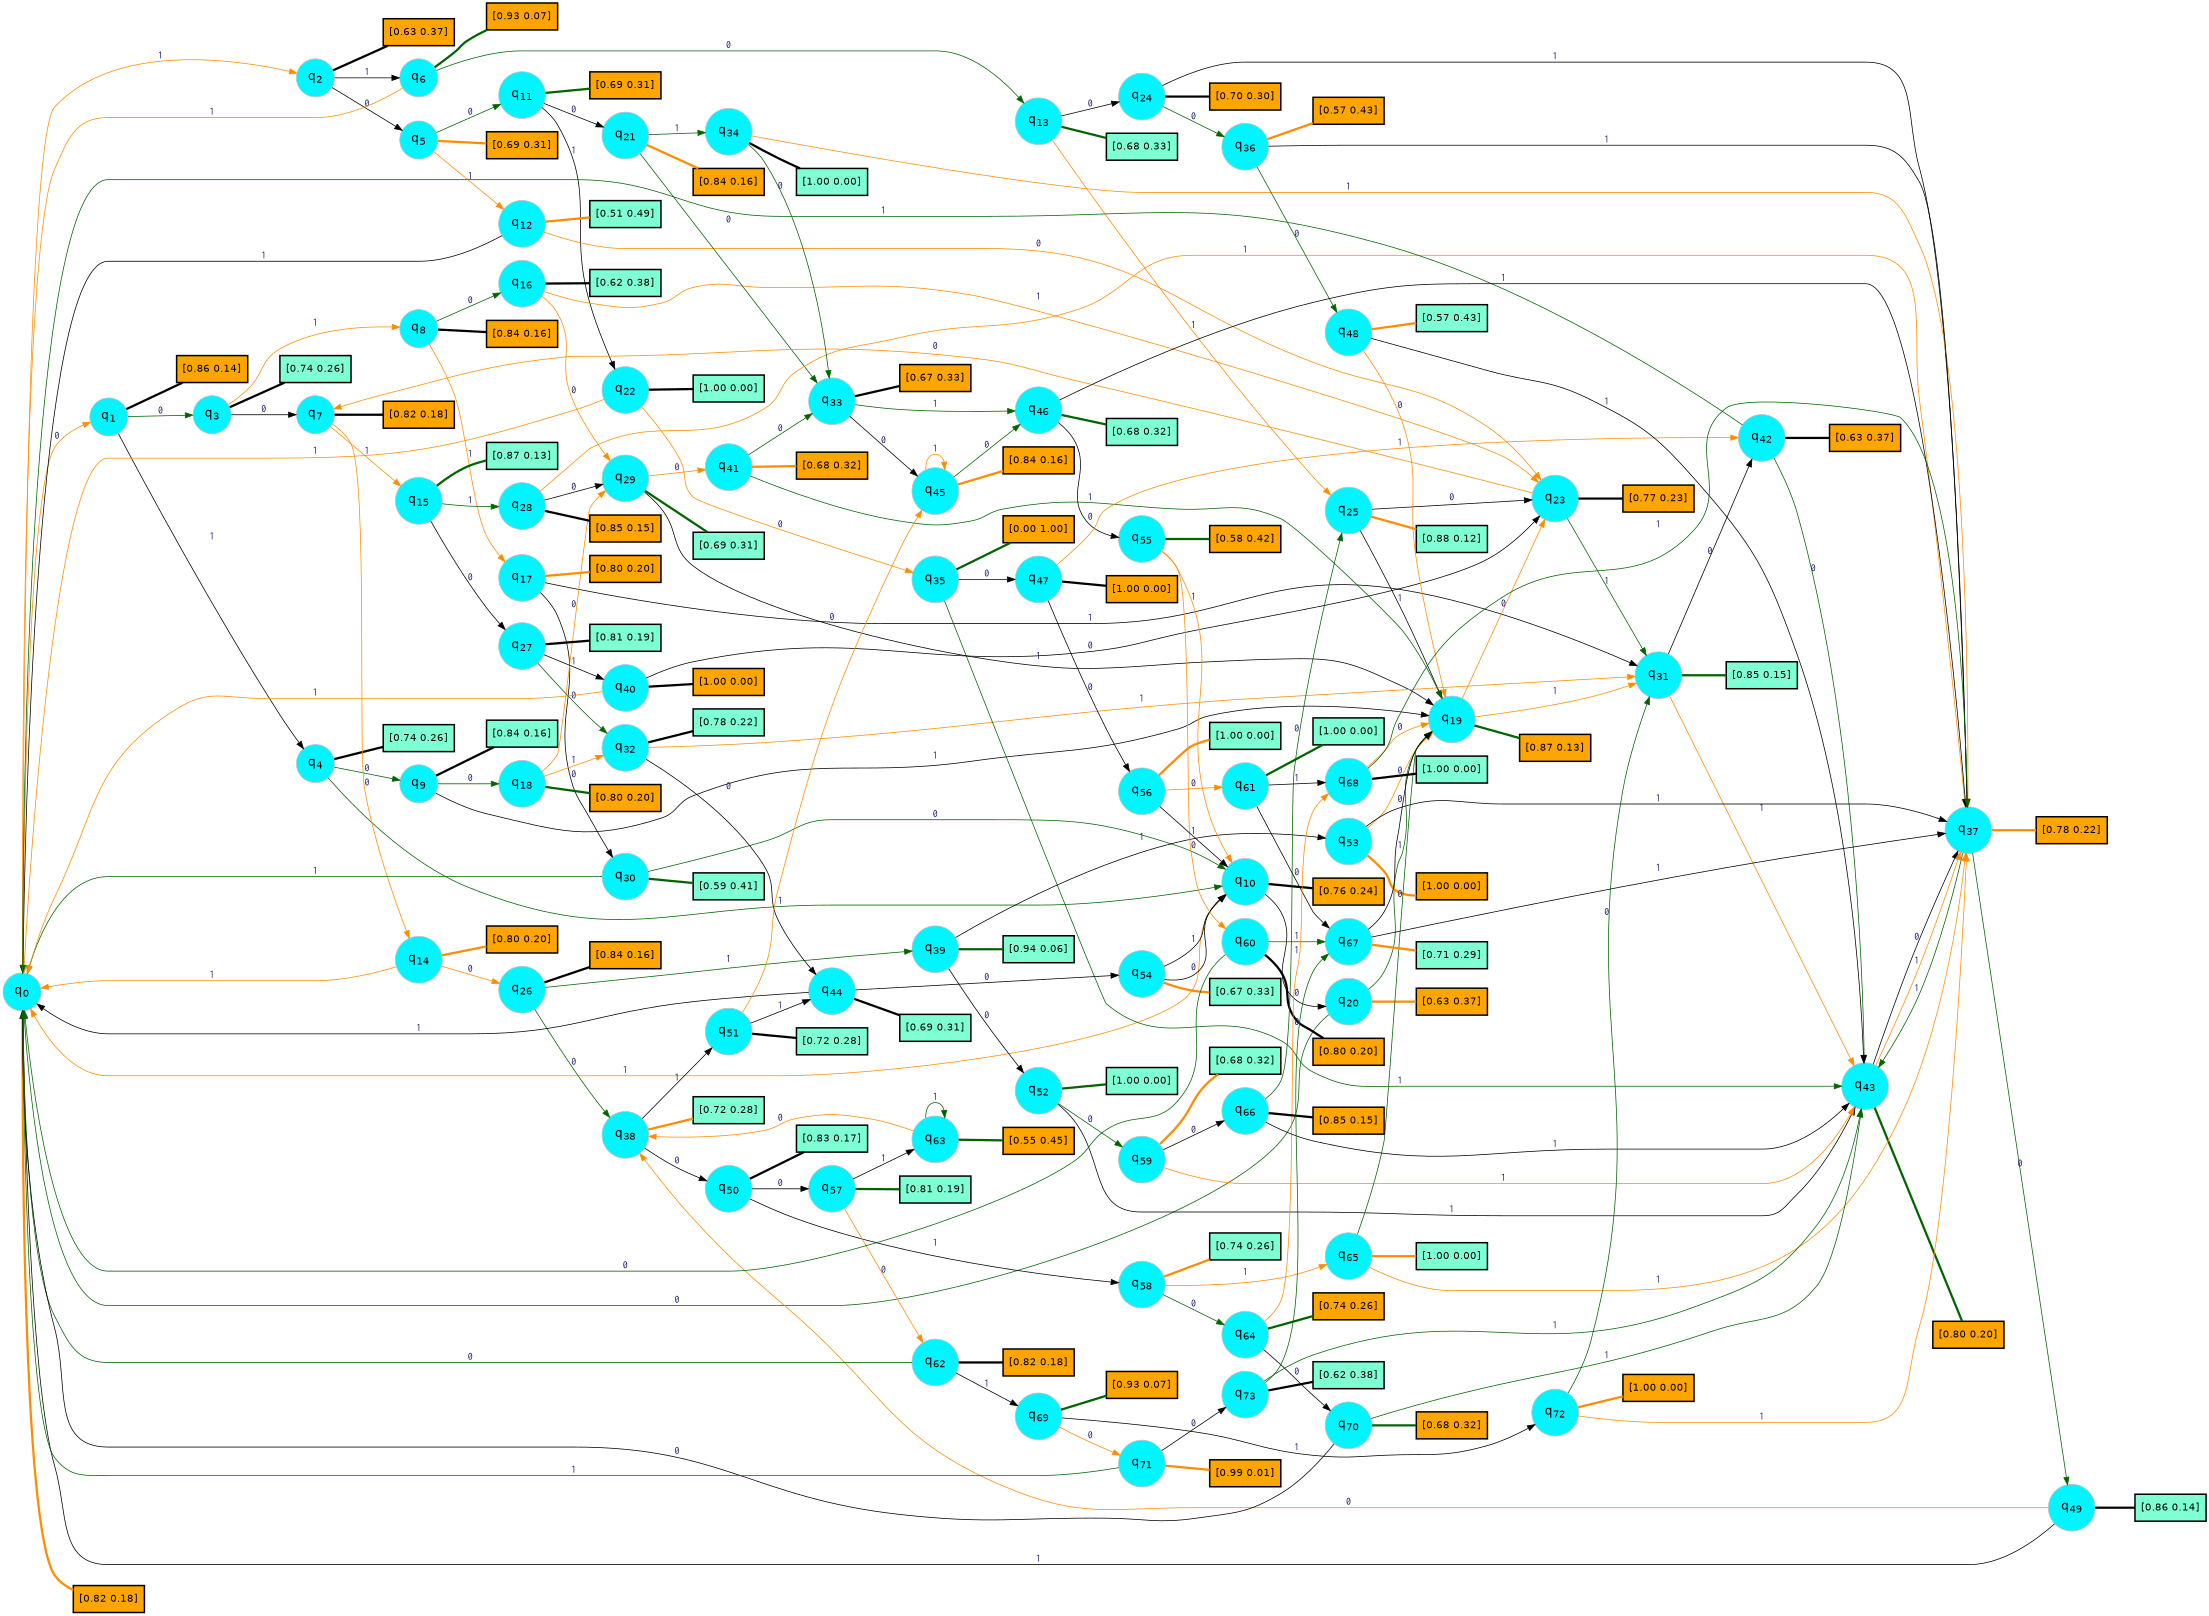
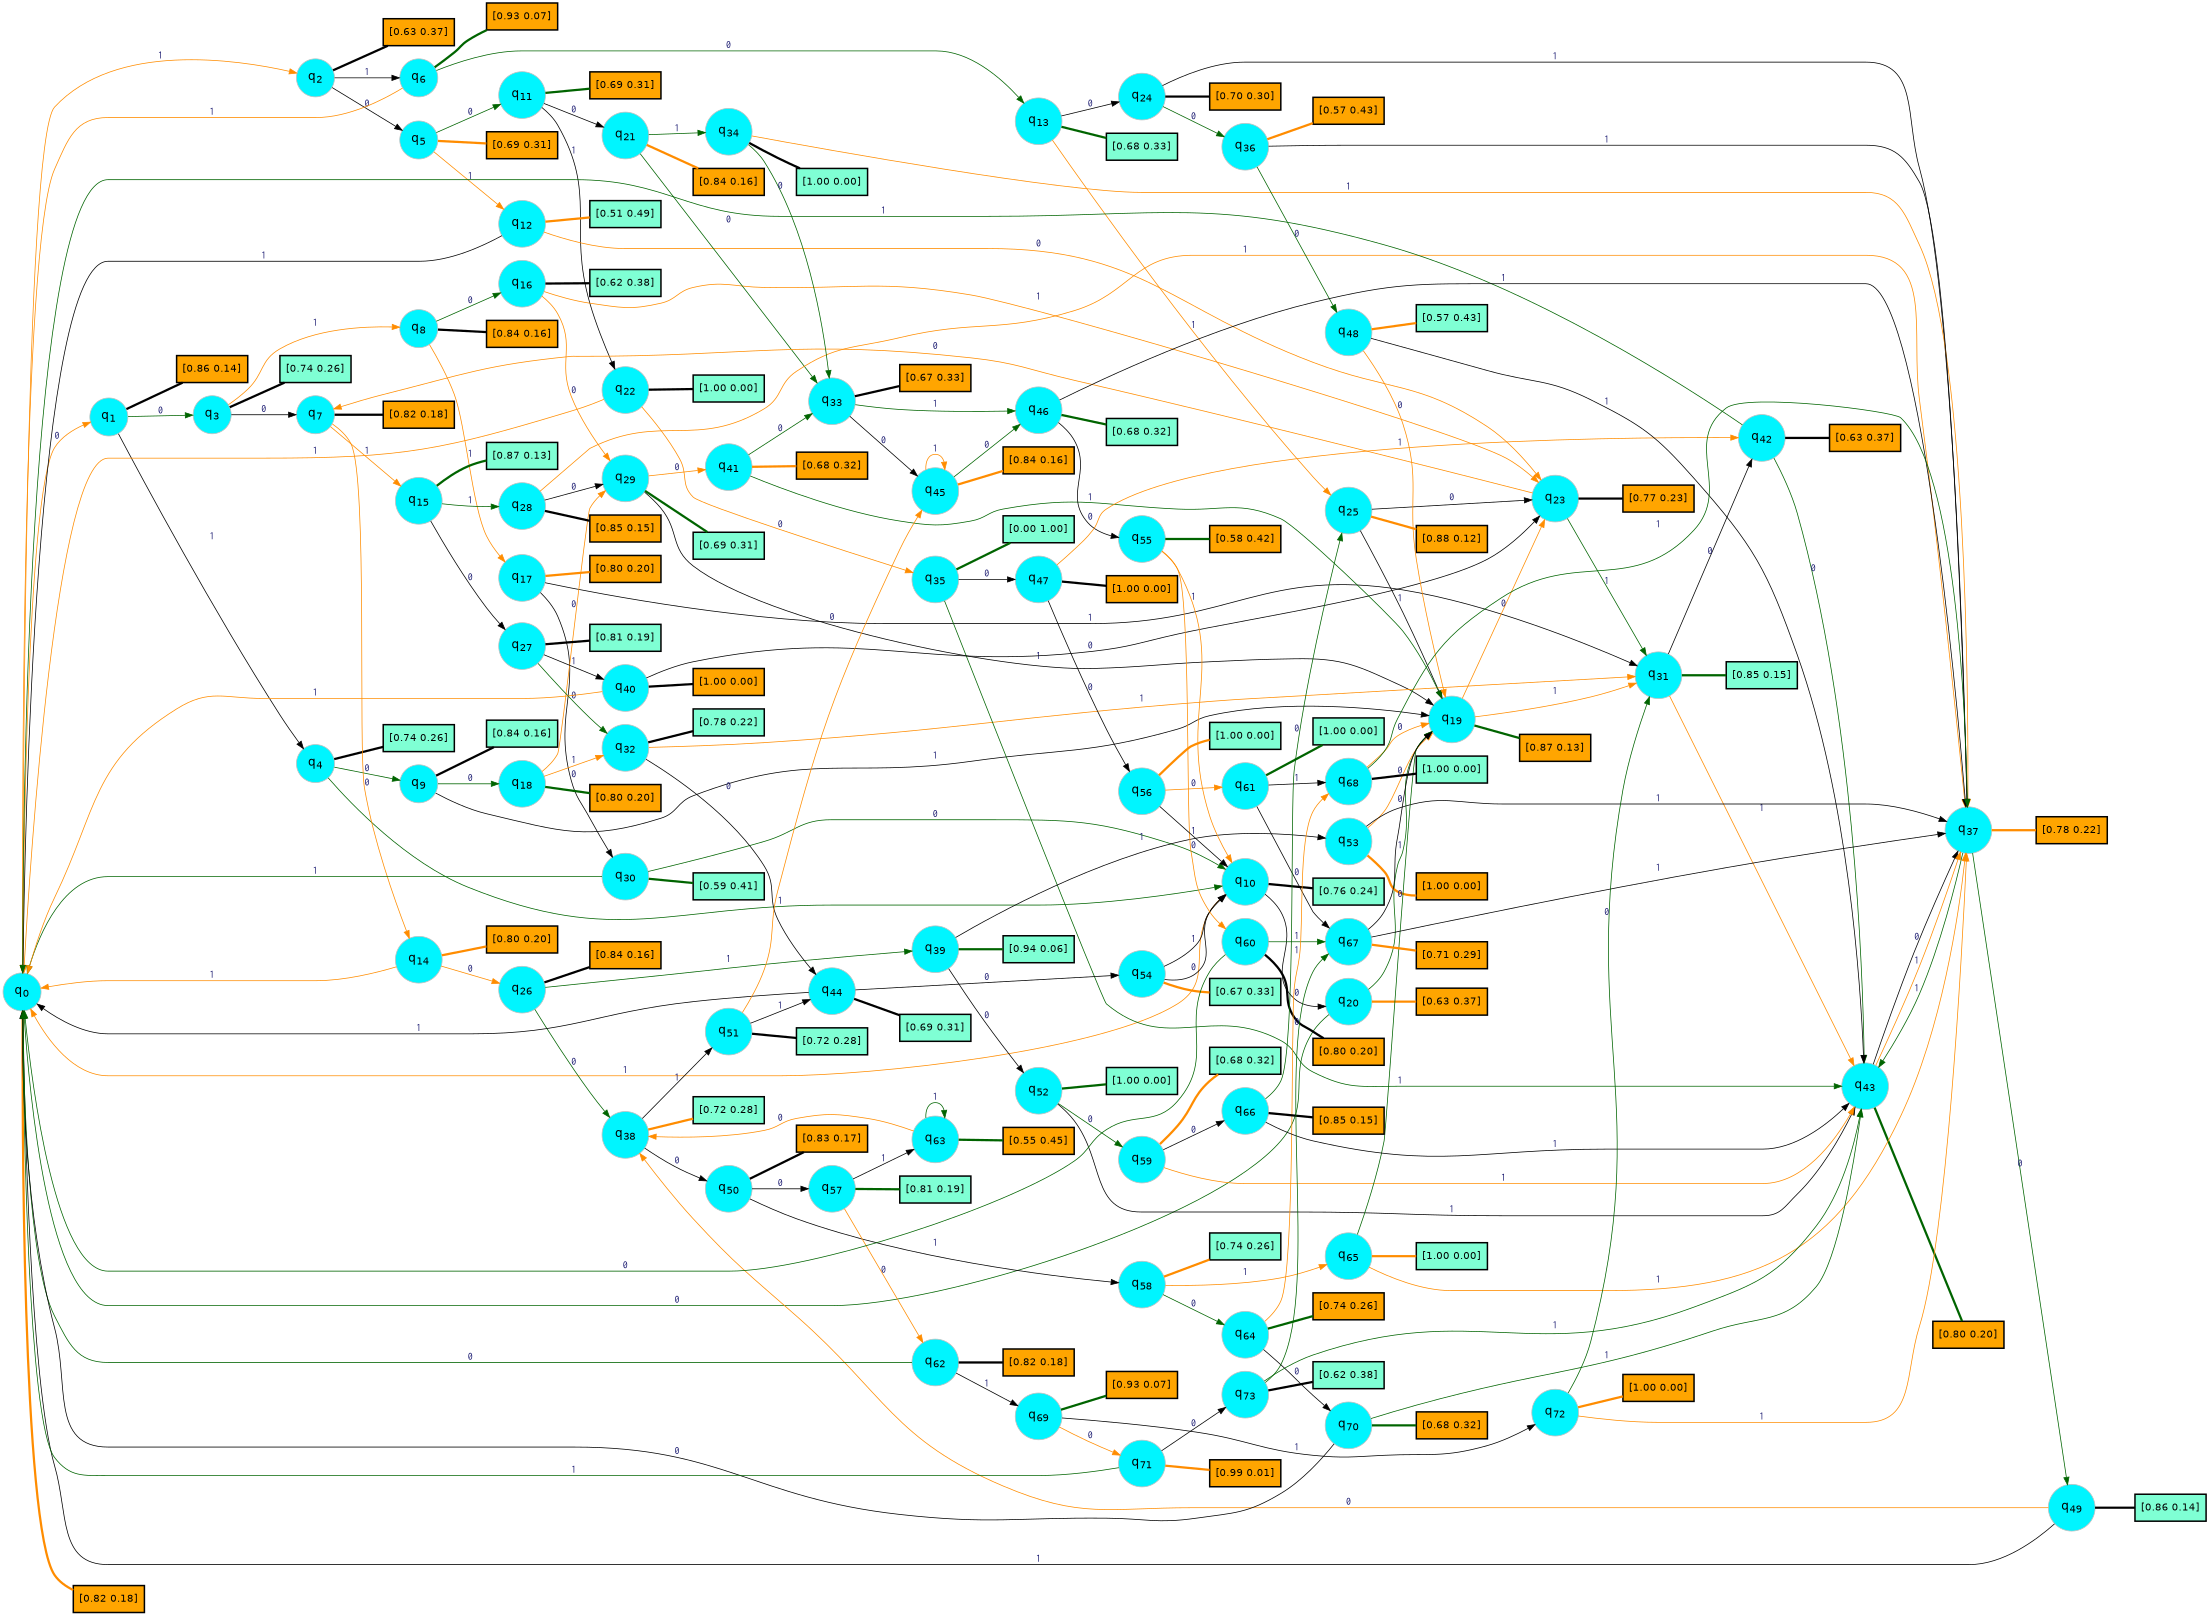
(1039, 529) -> (1039, 529)
(1452, 539) -> (1452, 539)
(1349, 892) -> (1349, 892)
(1452, 955) -> (1452, 955)
(832, 1139) -> (832, 1139)
